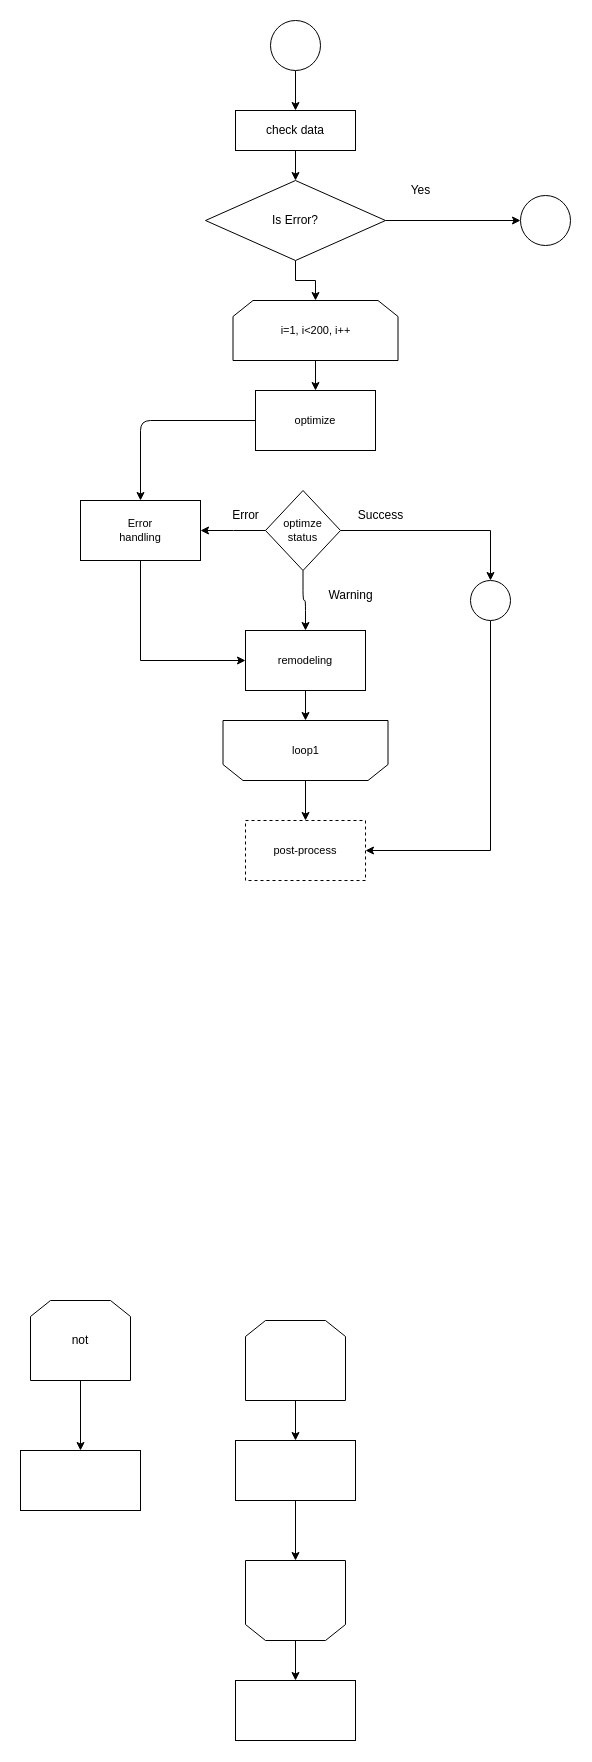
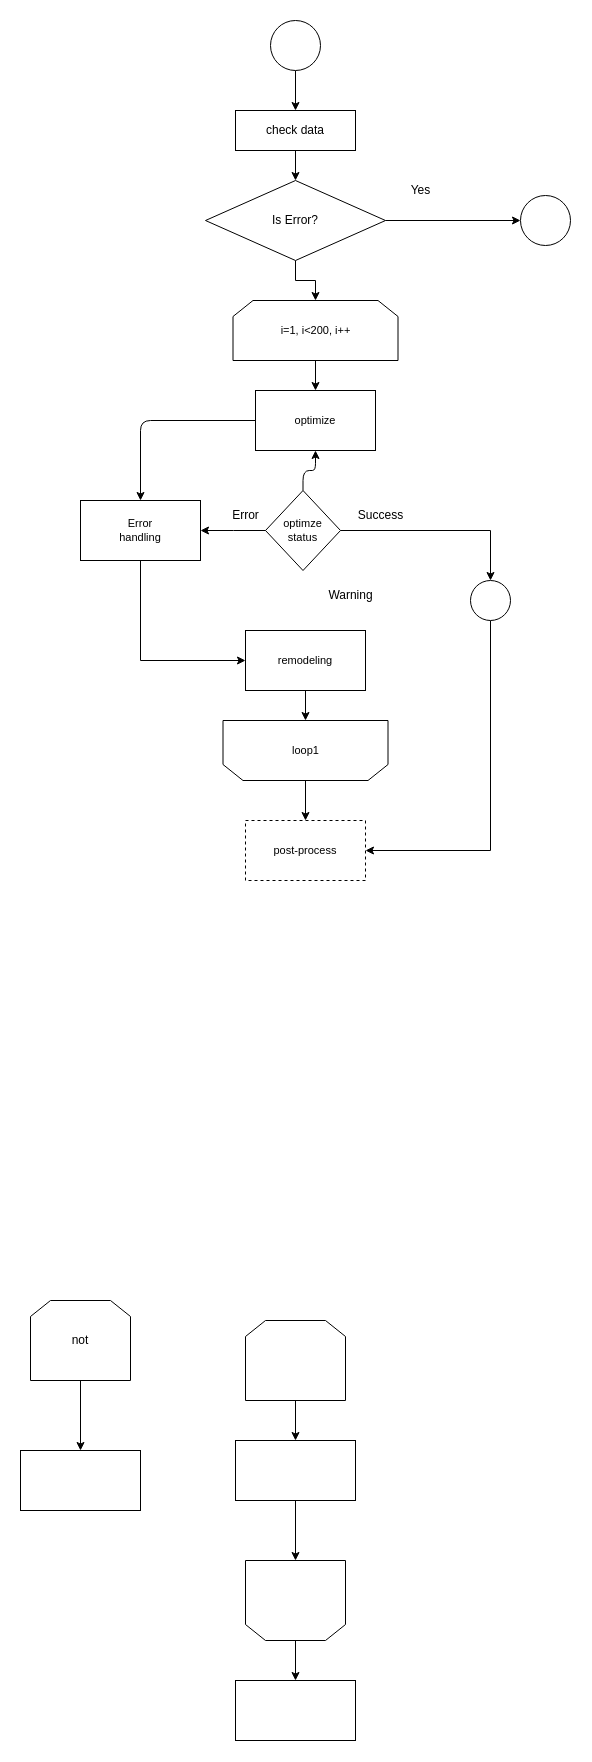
(304, 600) -> (309, 471)
